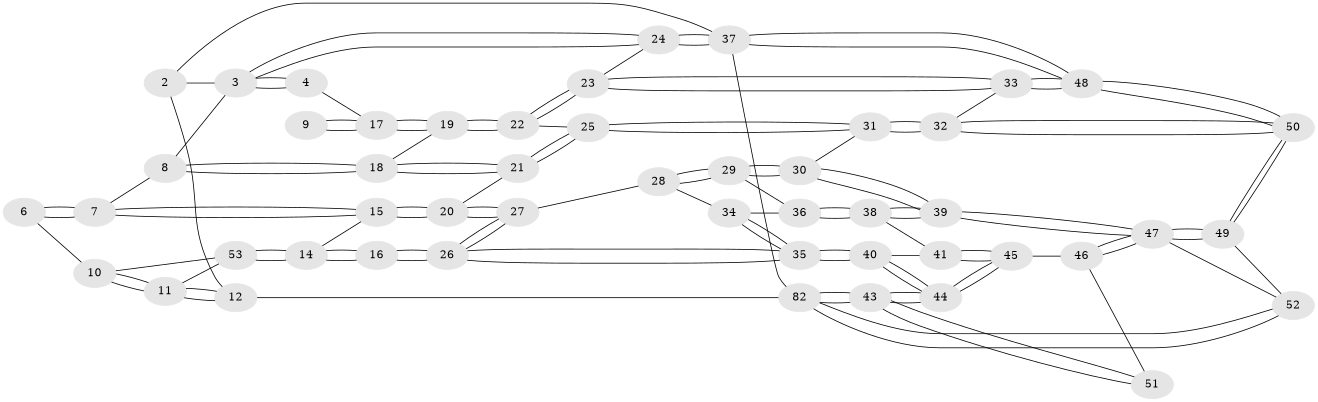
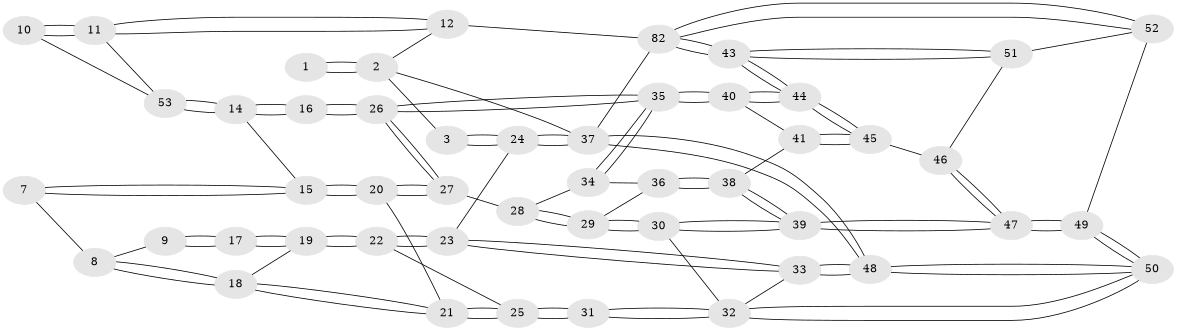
none -> (306, 67)
(306, 83) -> none
(201, 126) -> (130, 252)
(835, 149) -> (695, 271)
(24, 212) -> none
(1223, 270) -> (1082, 41)
